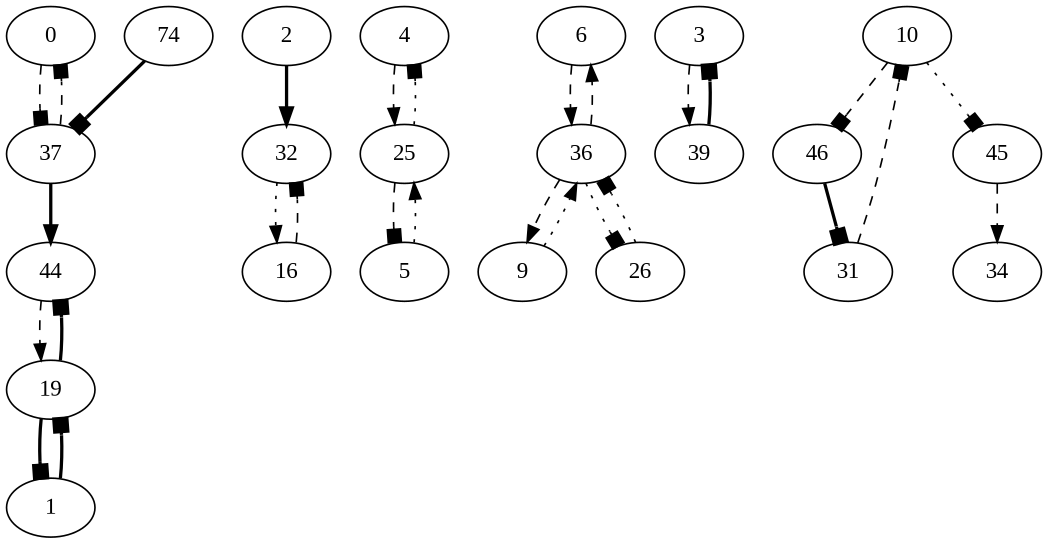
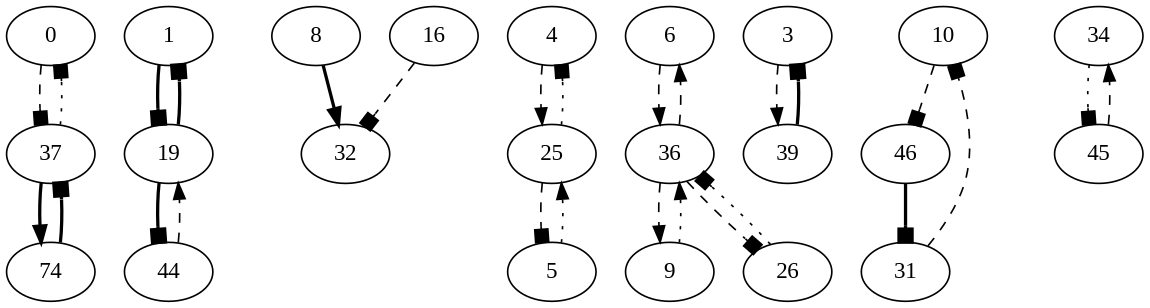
(287, 36) -> (316, 36)
(947, 89) -> (1088, 86)
(62, 103) -> (62, 103)
(276, 204) -> none
(51, 205) -> (40, 204)
(597, 208) -> (715, 211)
